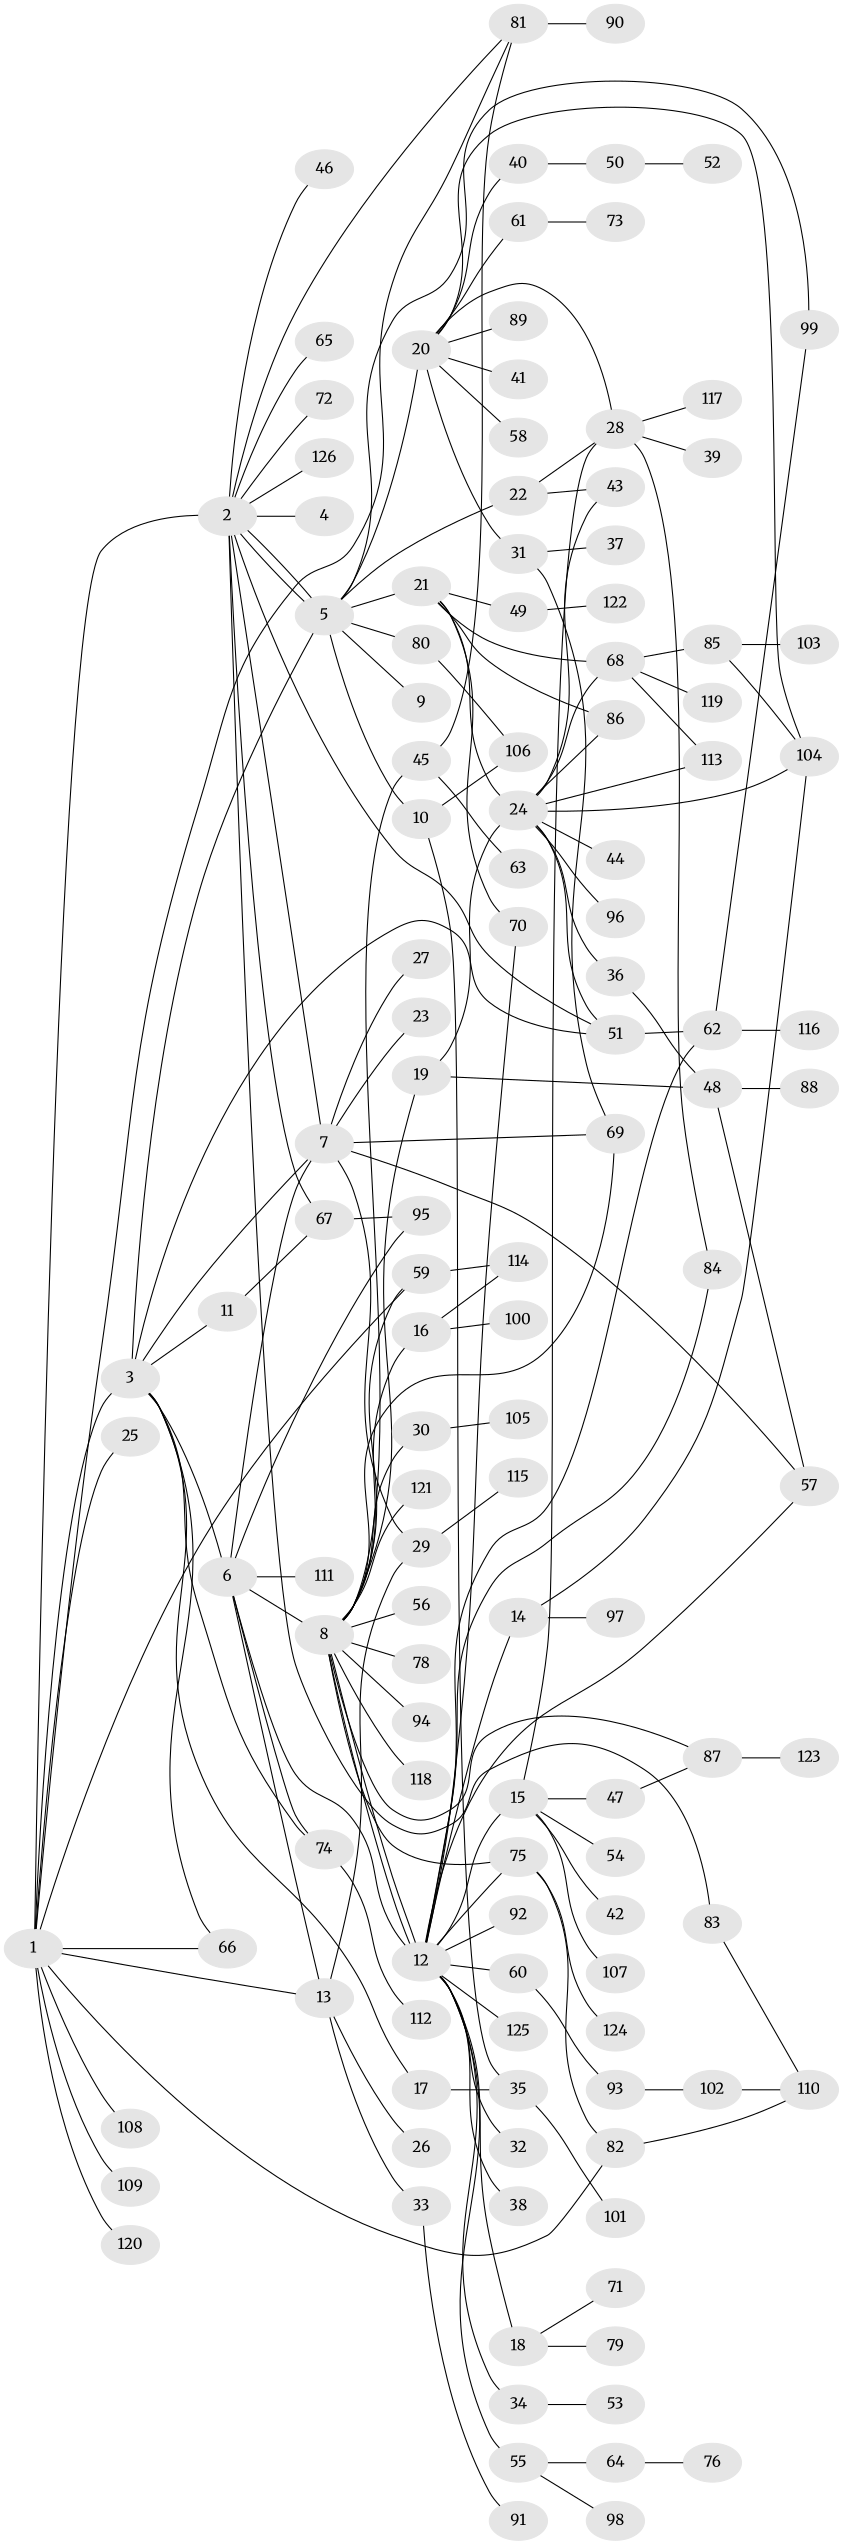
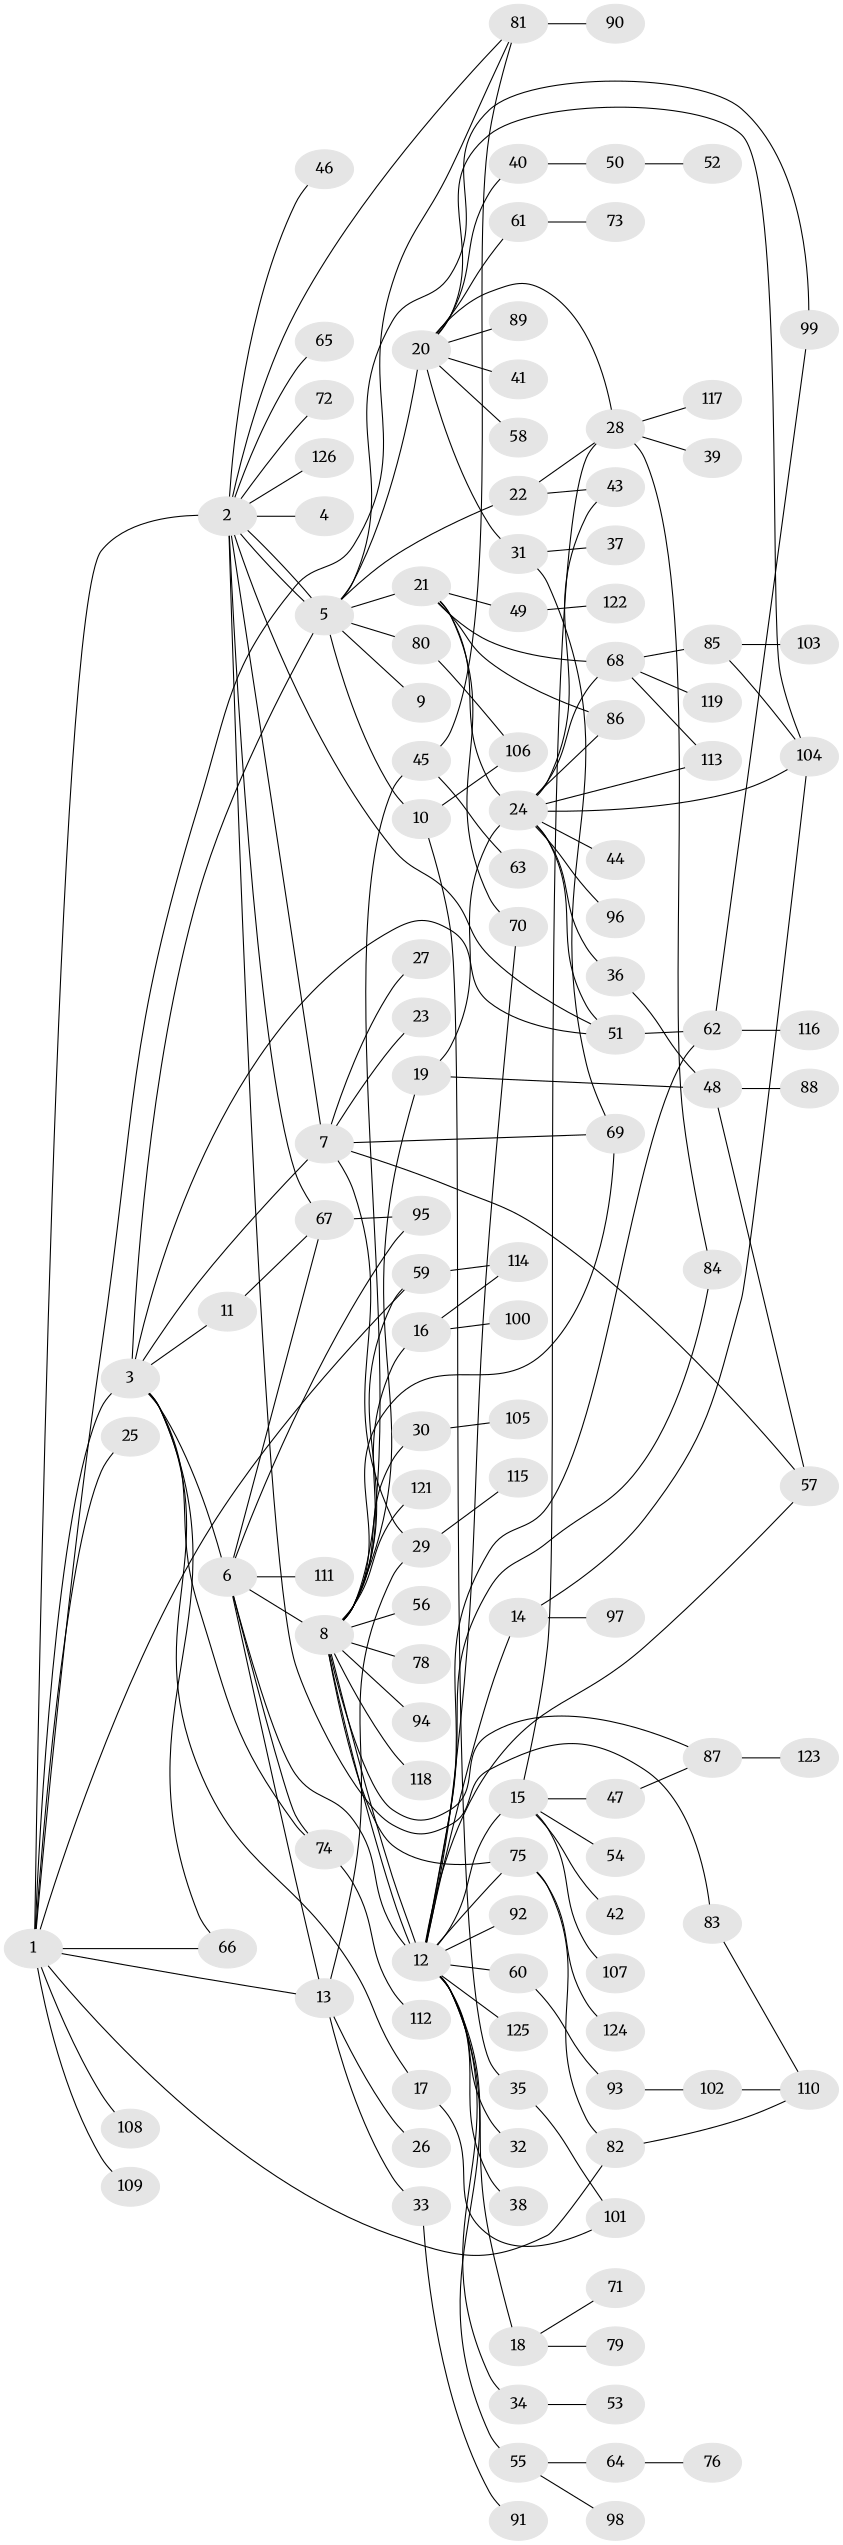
(258, 1366) -> (276, 1398)
(463, 2090) -> (476, 2222)
(130, 2245) -> none
